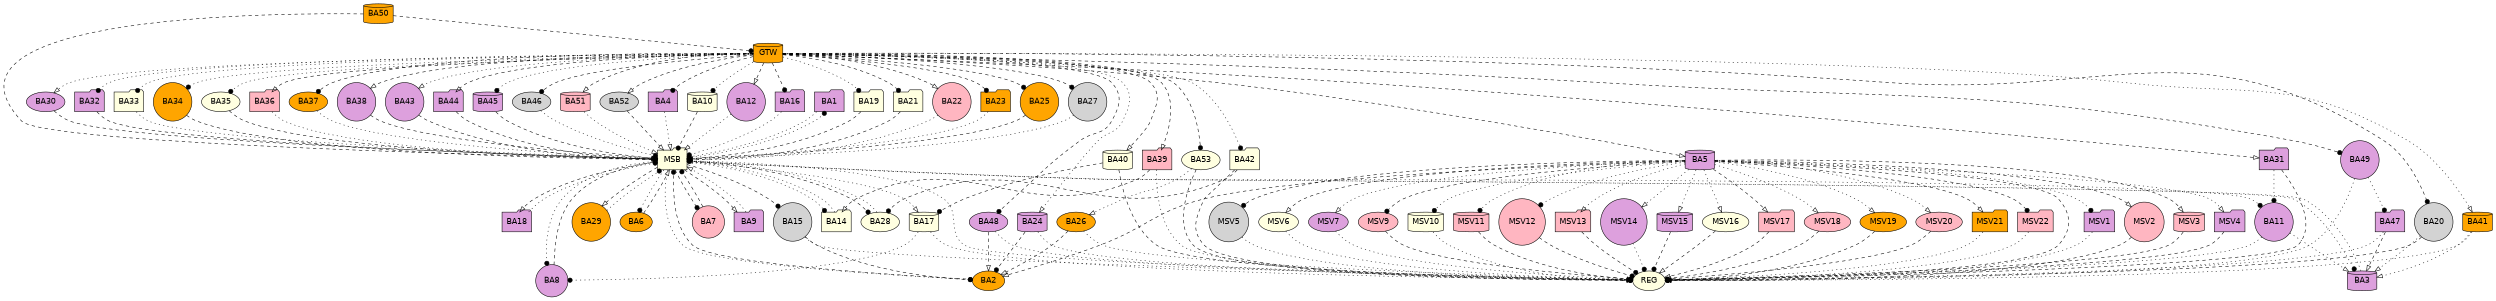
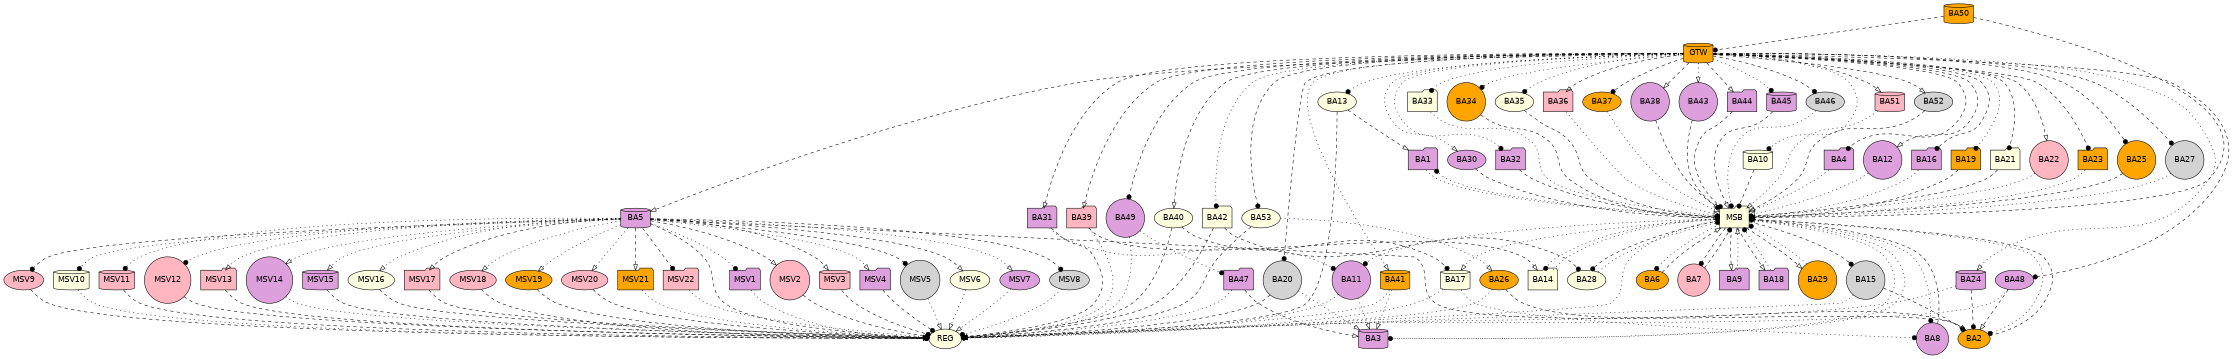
(869, 102) -> (1966, 160)
none -> (1337, 102)
(1118, 160) -> (1173, 218)
none -> (1069, 280)
